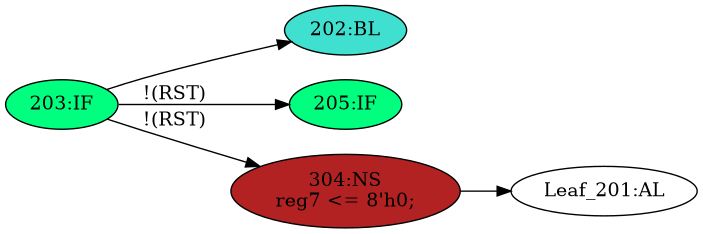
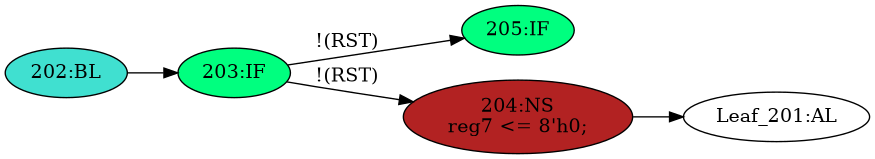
(192, 65) -> (146, 73)
(346, 191) -> (518, 117)
